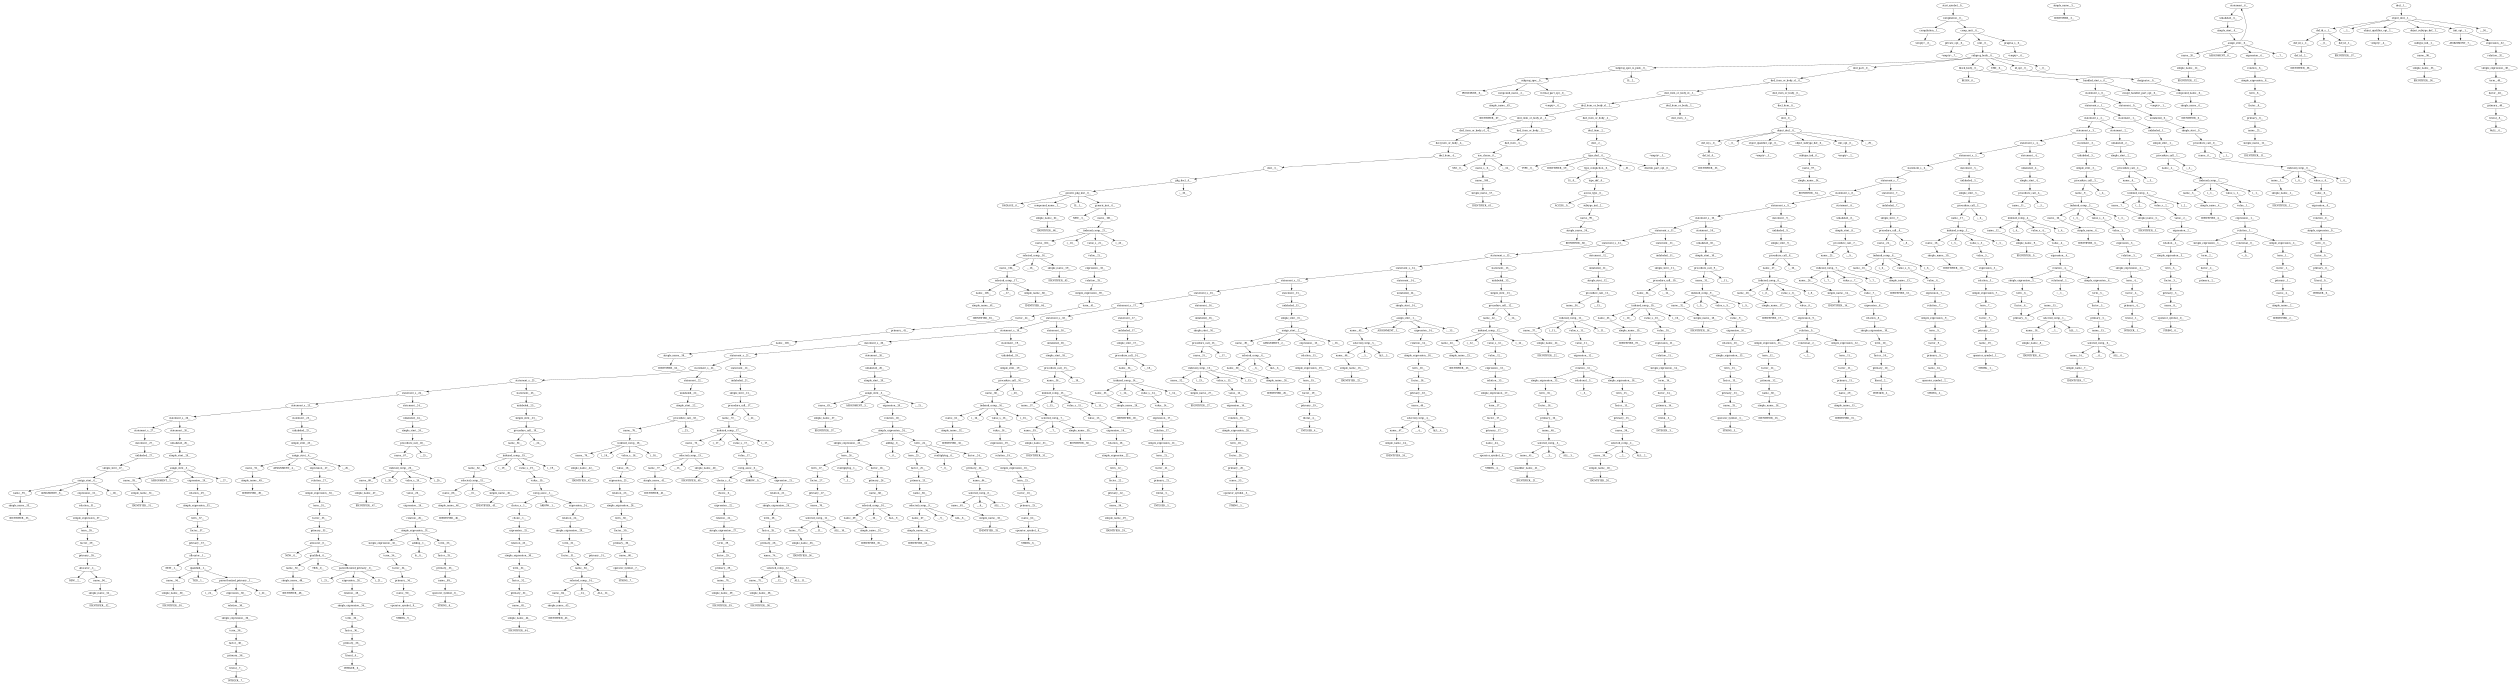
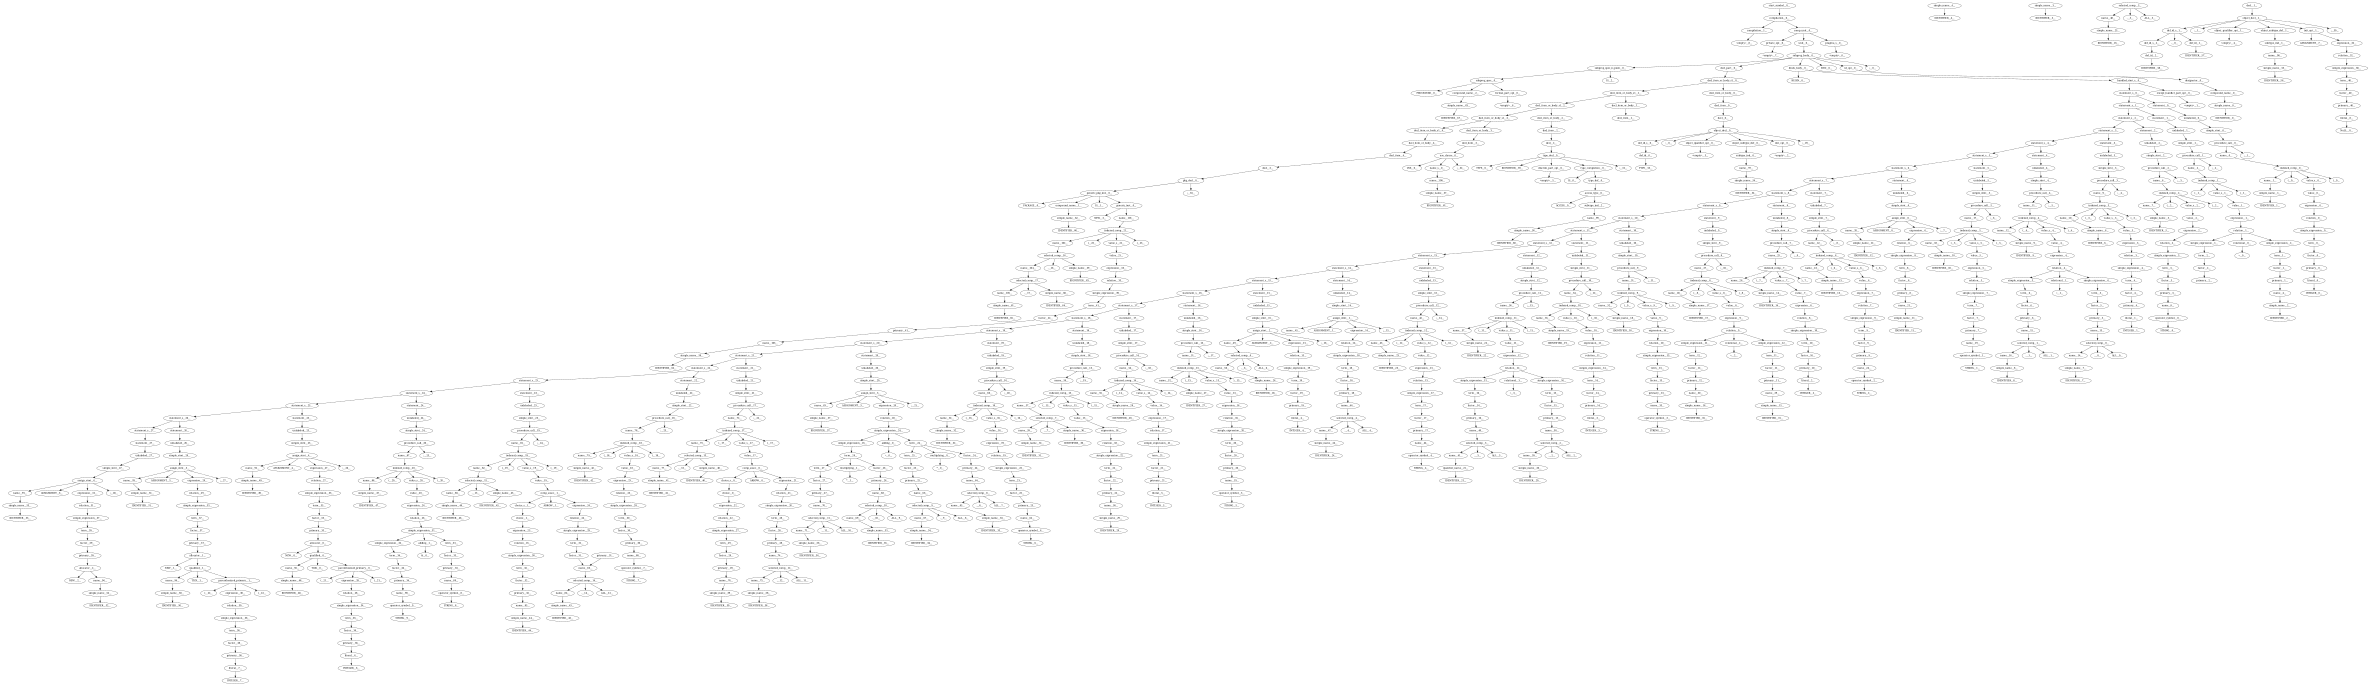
(2246, 26) -> (1902, 174)
(1657, 161) -> (1550, 174)
(1709, 168) -> (1646, 168)
(2189, 193) -> none
(2037, 312) -> (2028, 324)
(1628, 318) -> none
(1360, 336) -> none
